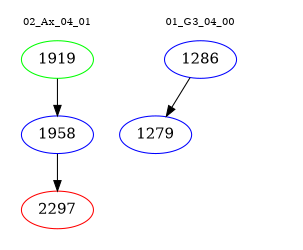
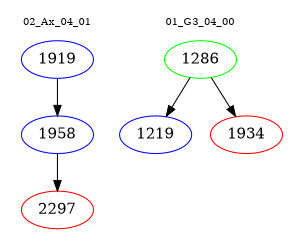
(57, 60) -> (57, 60)
(201, 60) -> (201, 60)
(156, 135) -> (156, 135)
none -> (246, 135)
